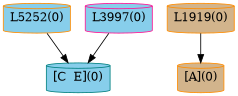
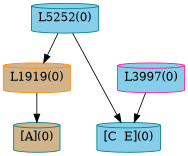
(37, 18) -> (65, 18)
none -> (53, 44)
(201, 78) -> (37, 137)
